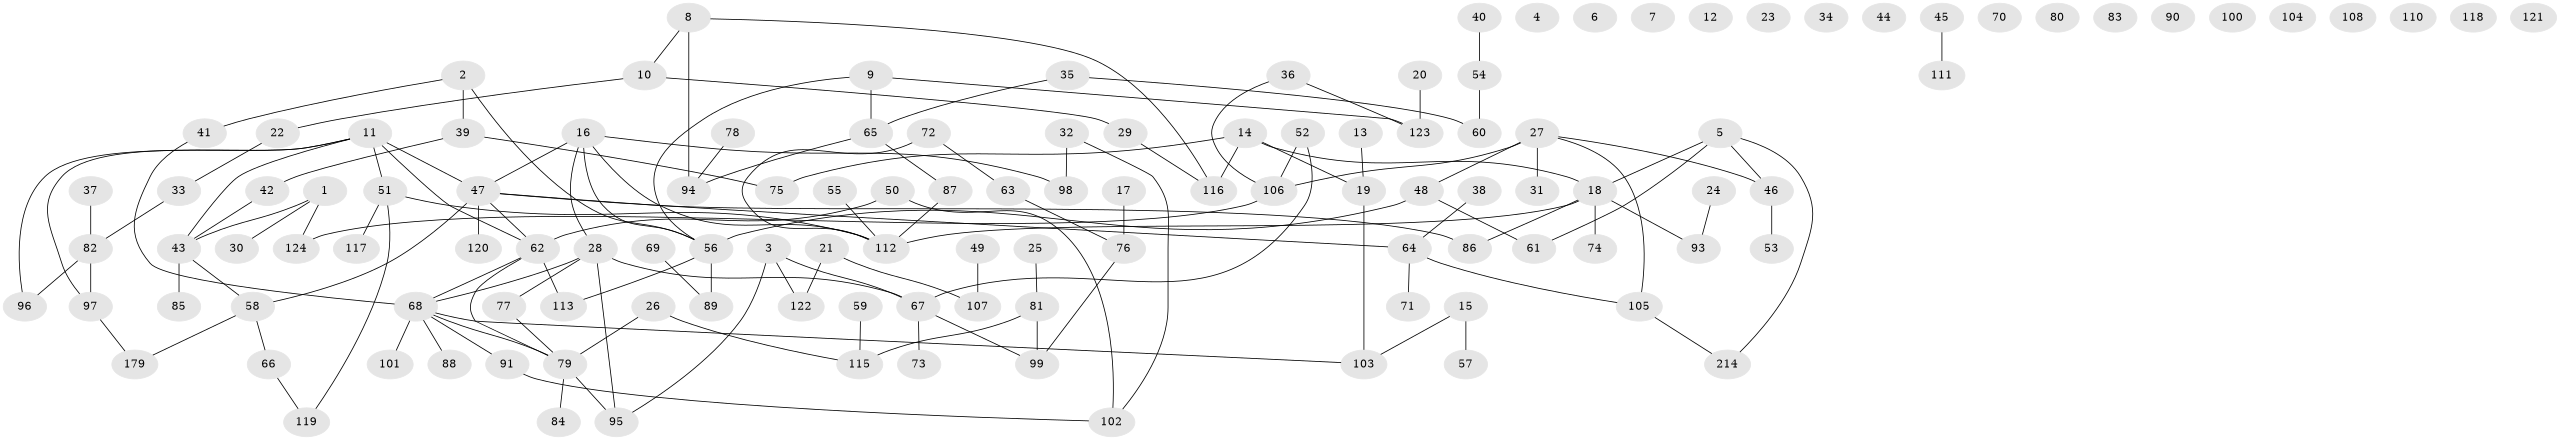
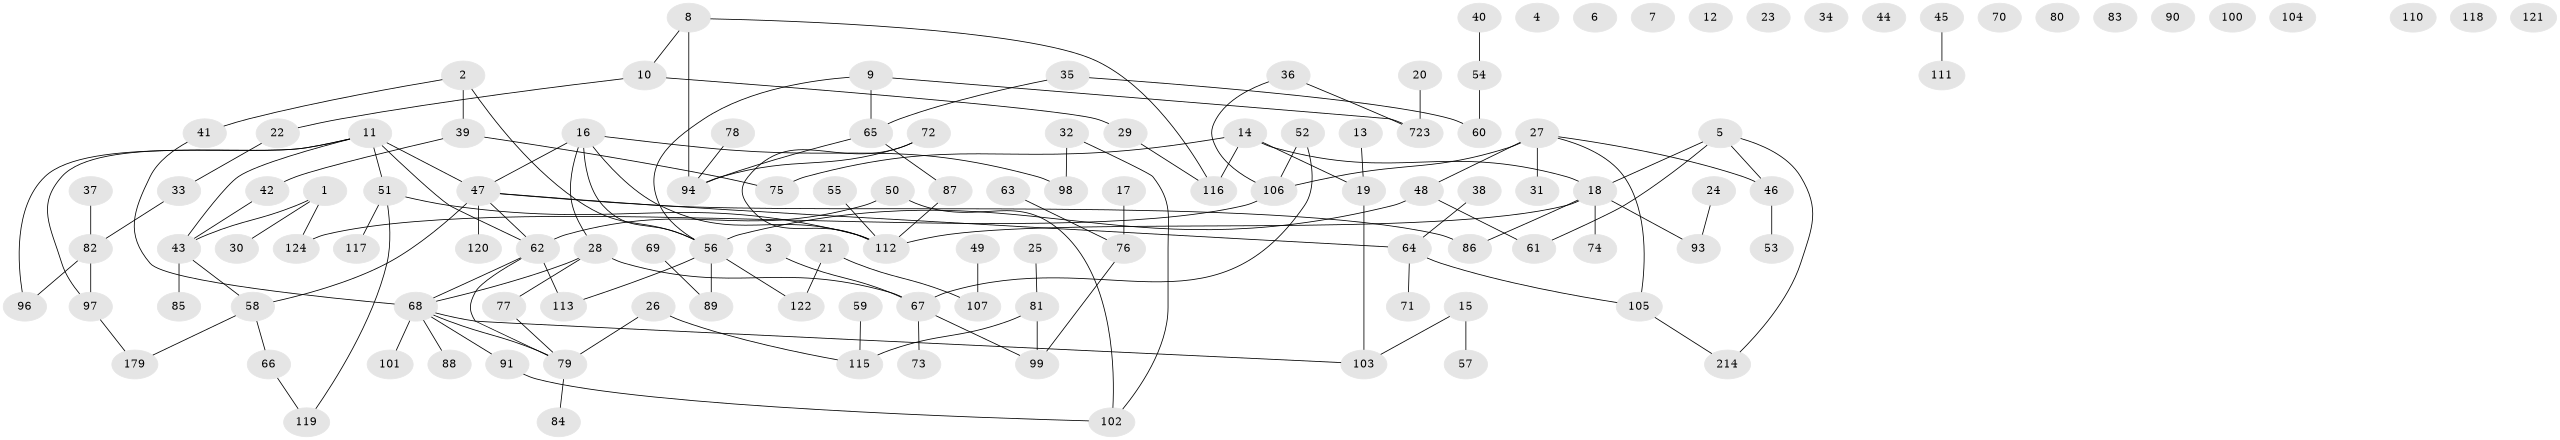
(2353, 18) -> none
(1420, 133) -> (1420, 133)
(977, 168) -> (809, 163)
(788, 282) -> (749, 273)
(617, 422) -> none
